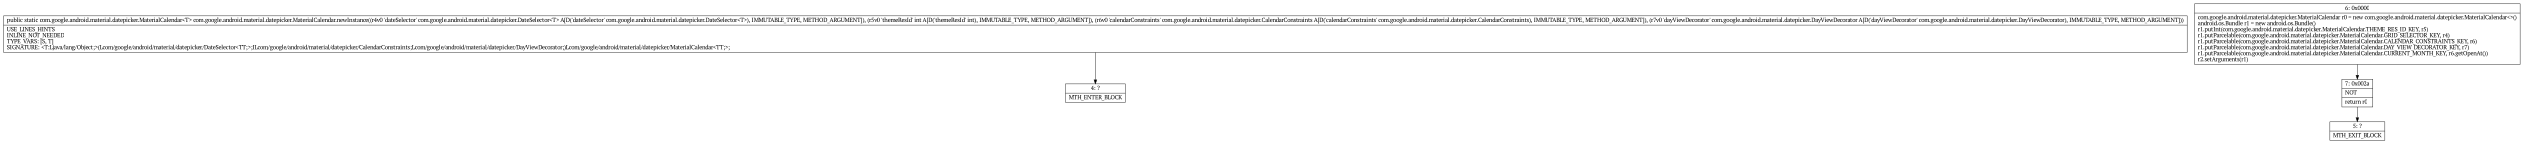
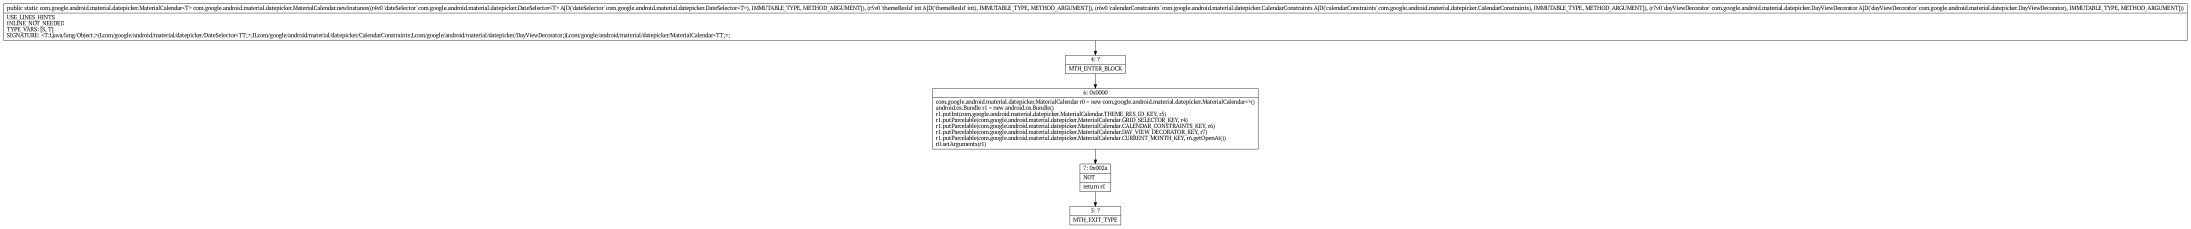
(2223, 60) -> (961, 144)
none -> (1095, 79)
(2357, 135) -> (1095, 220)
